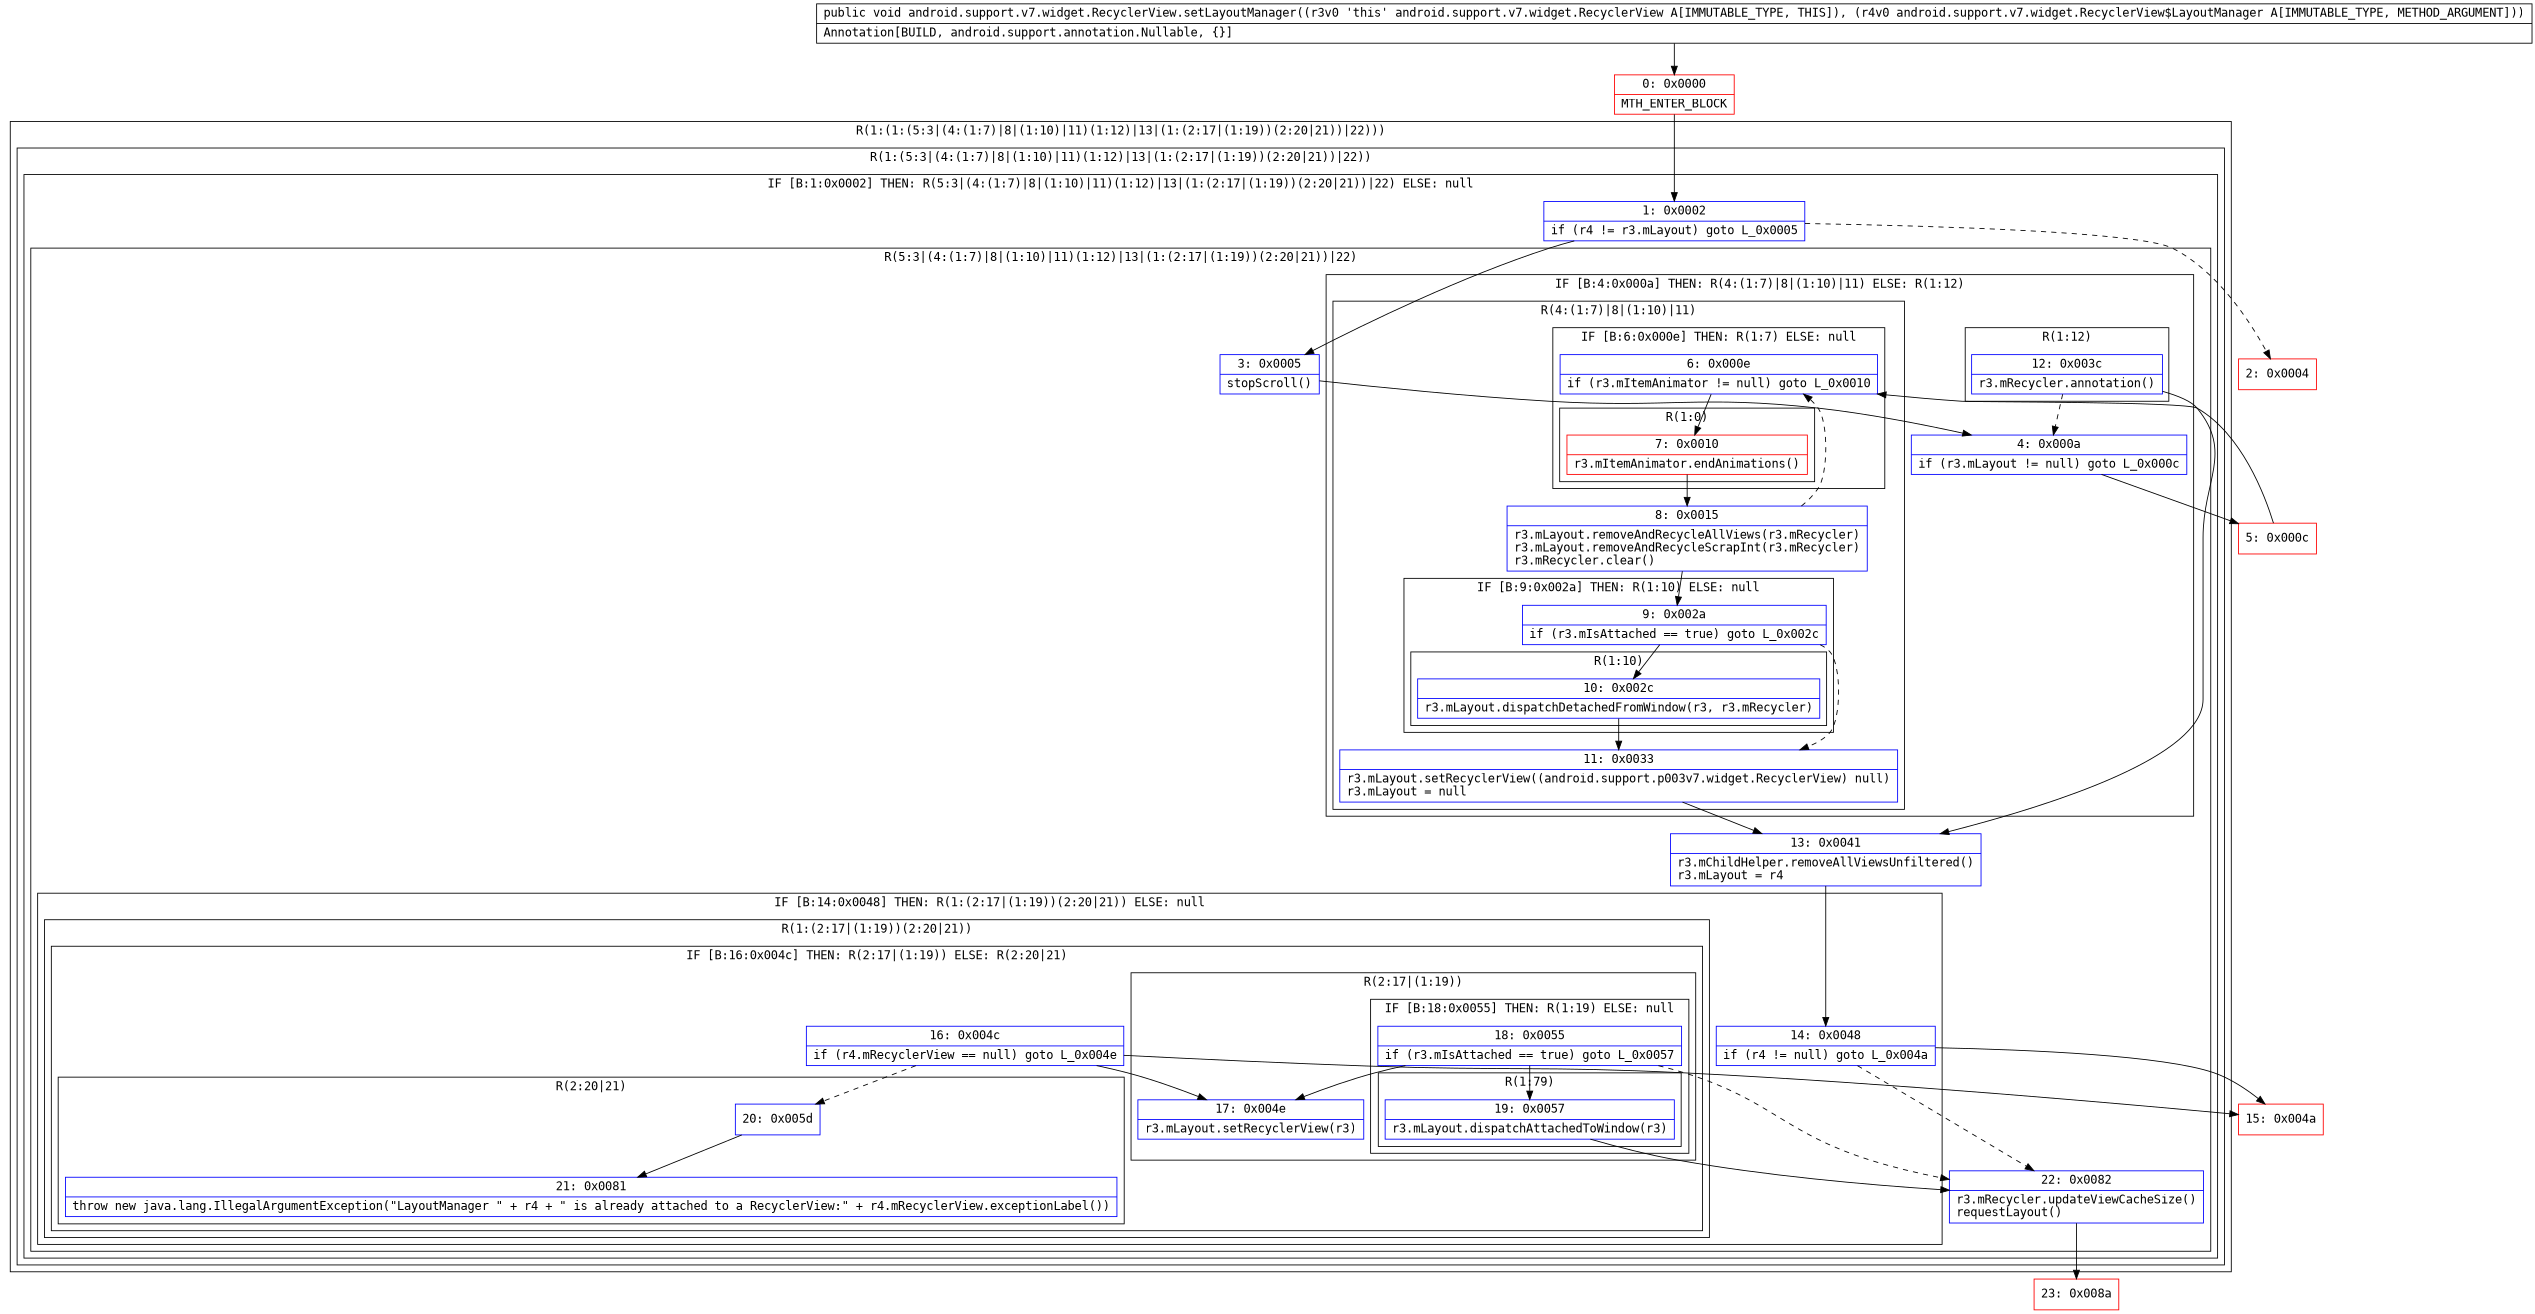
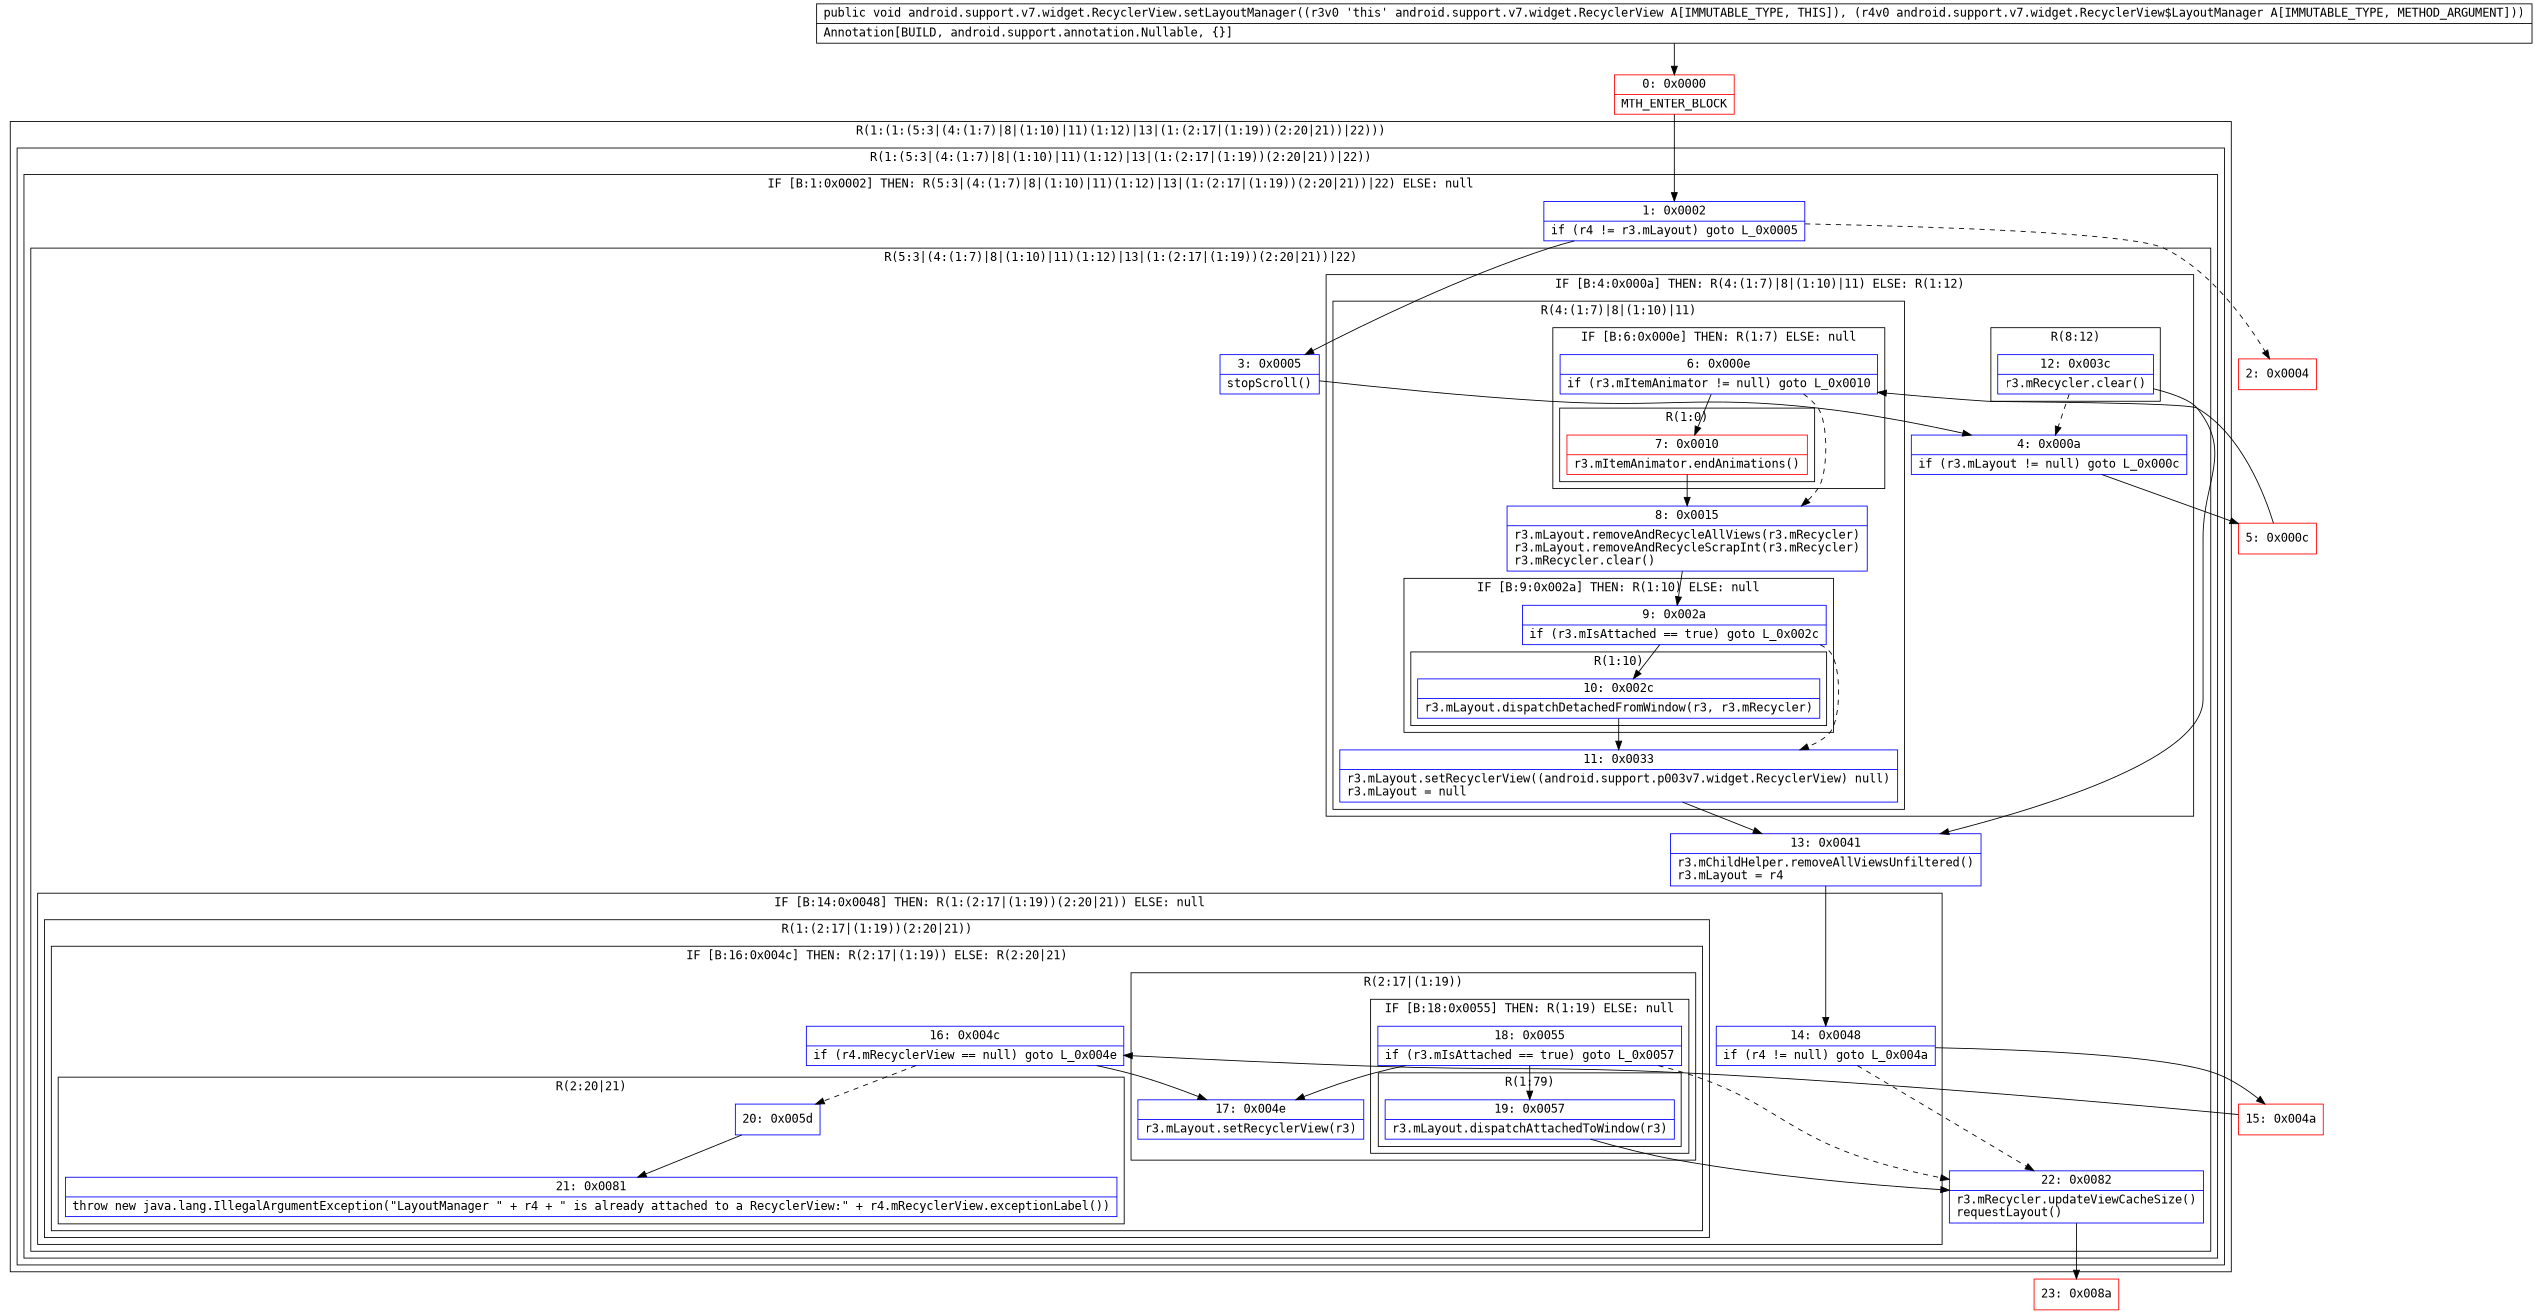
(2067, 338) -> (2076, 338)
(2067, 384) -> (2076, 384)
(1826, 455) -> (1826, 446)
(1733, 1075) -> (1741, 1076)
